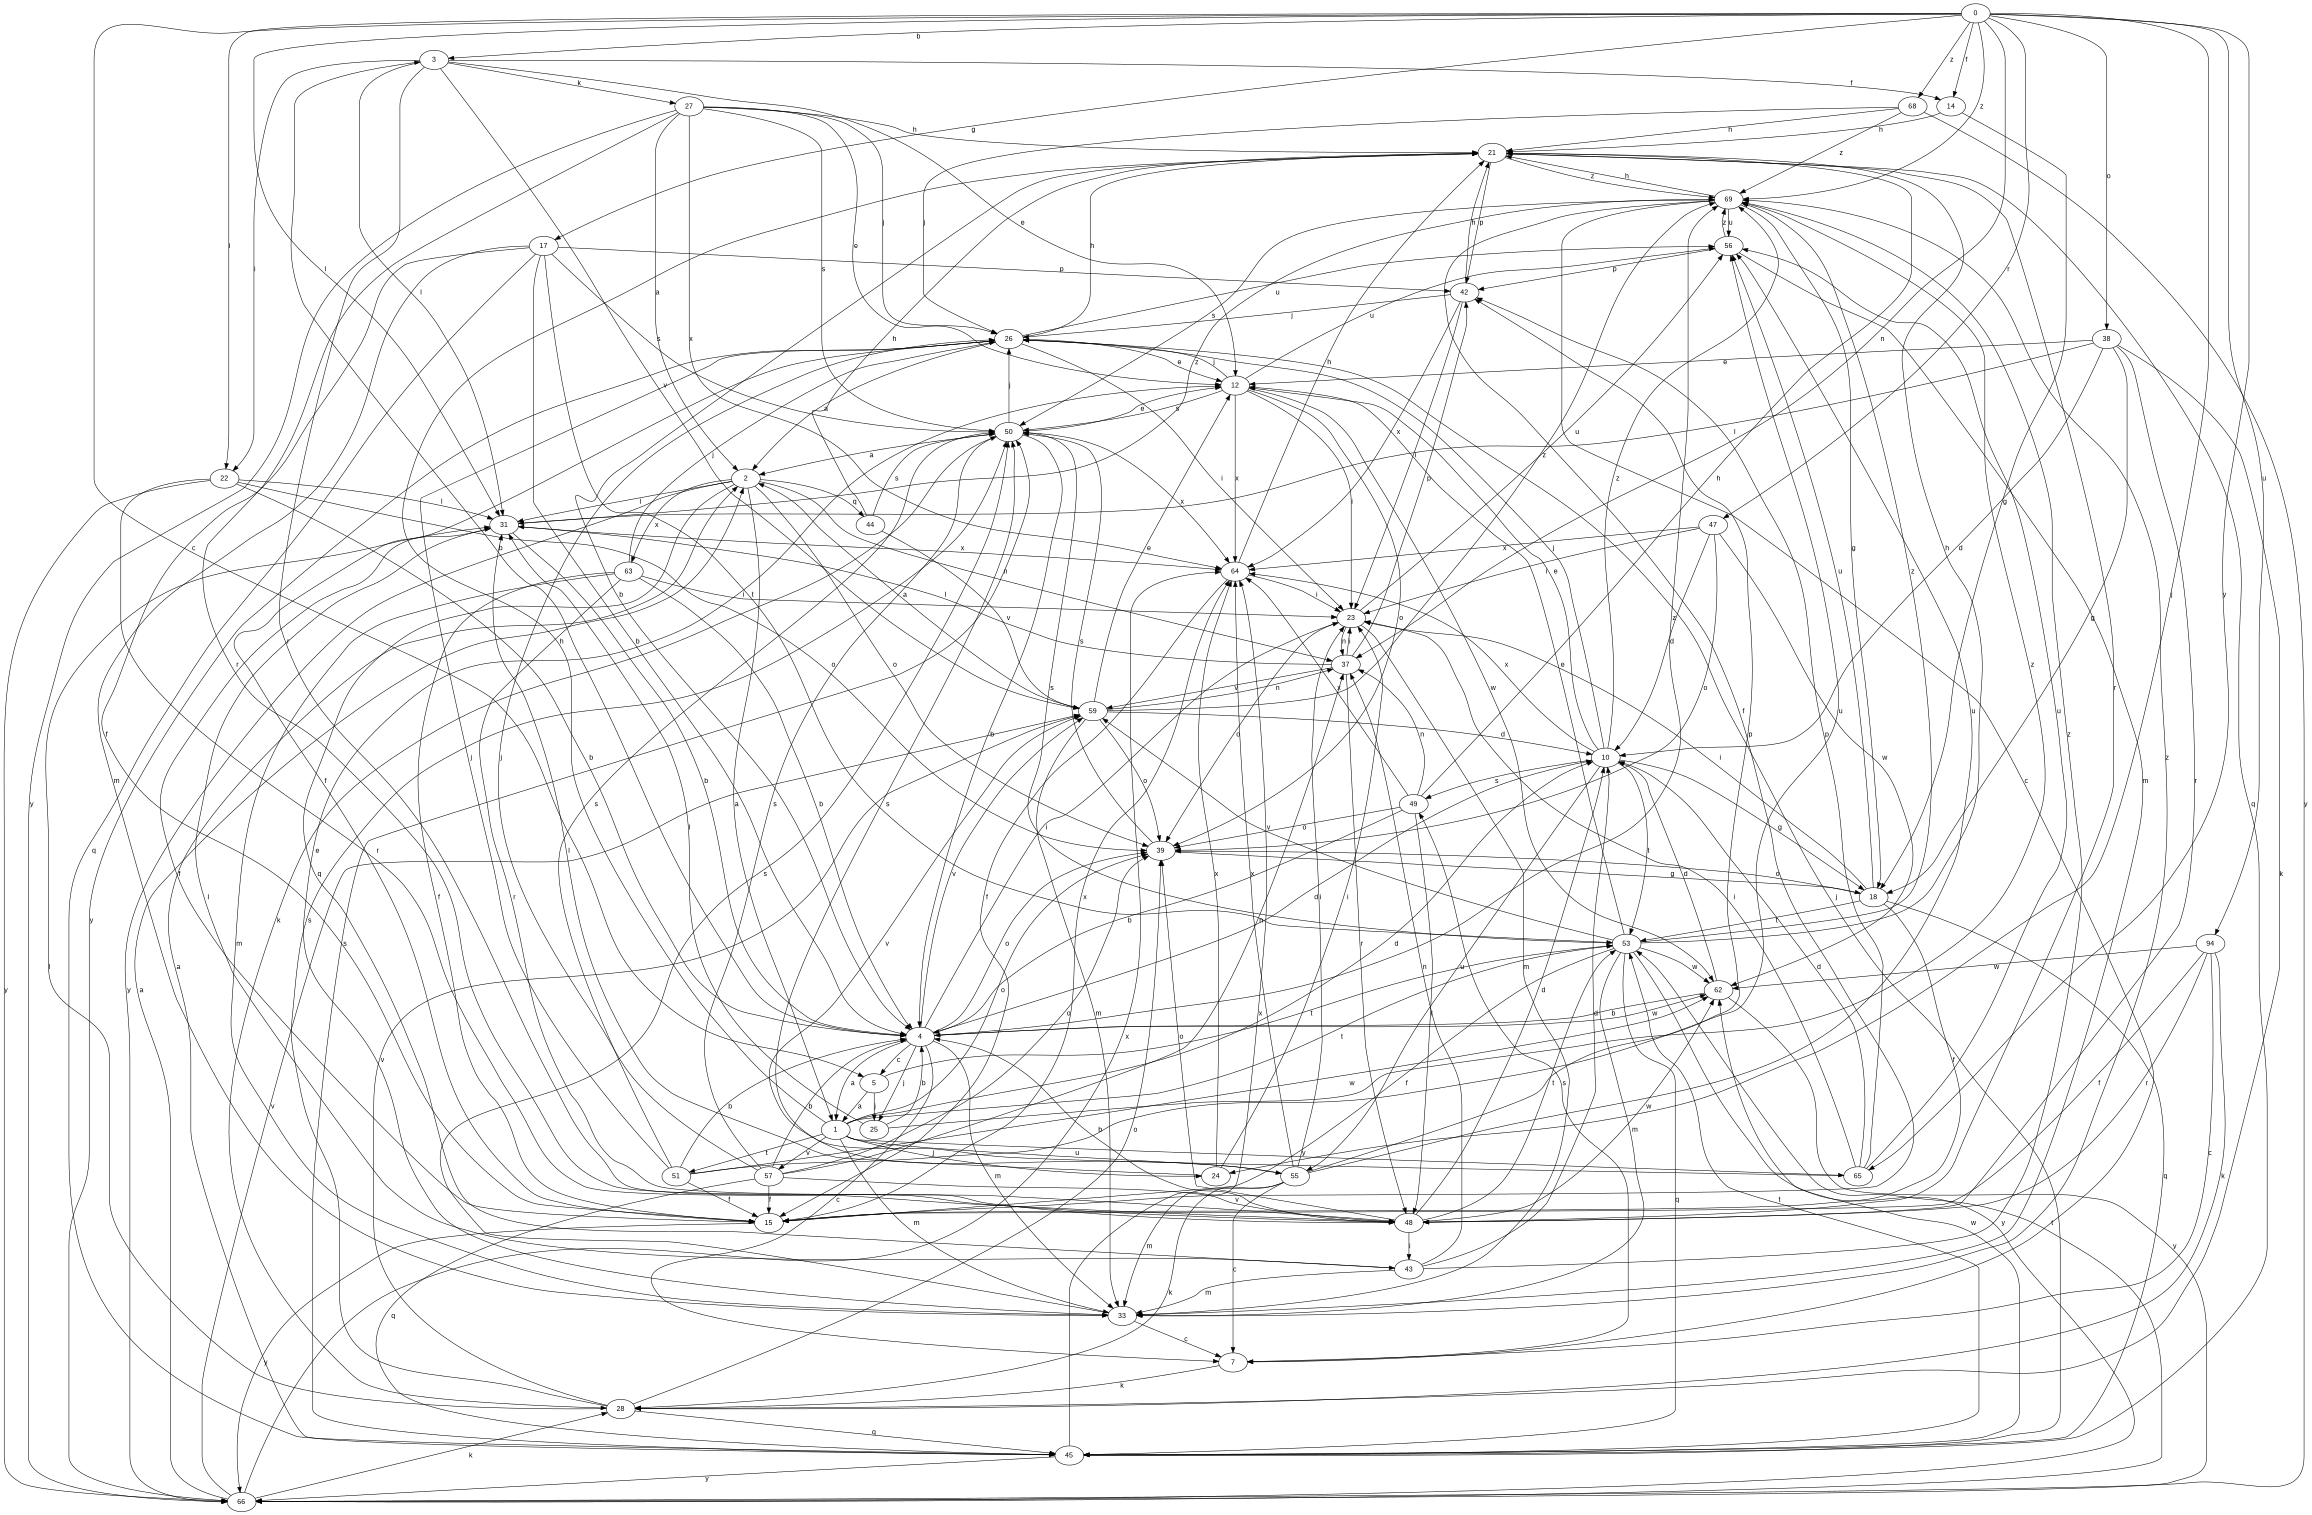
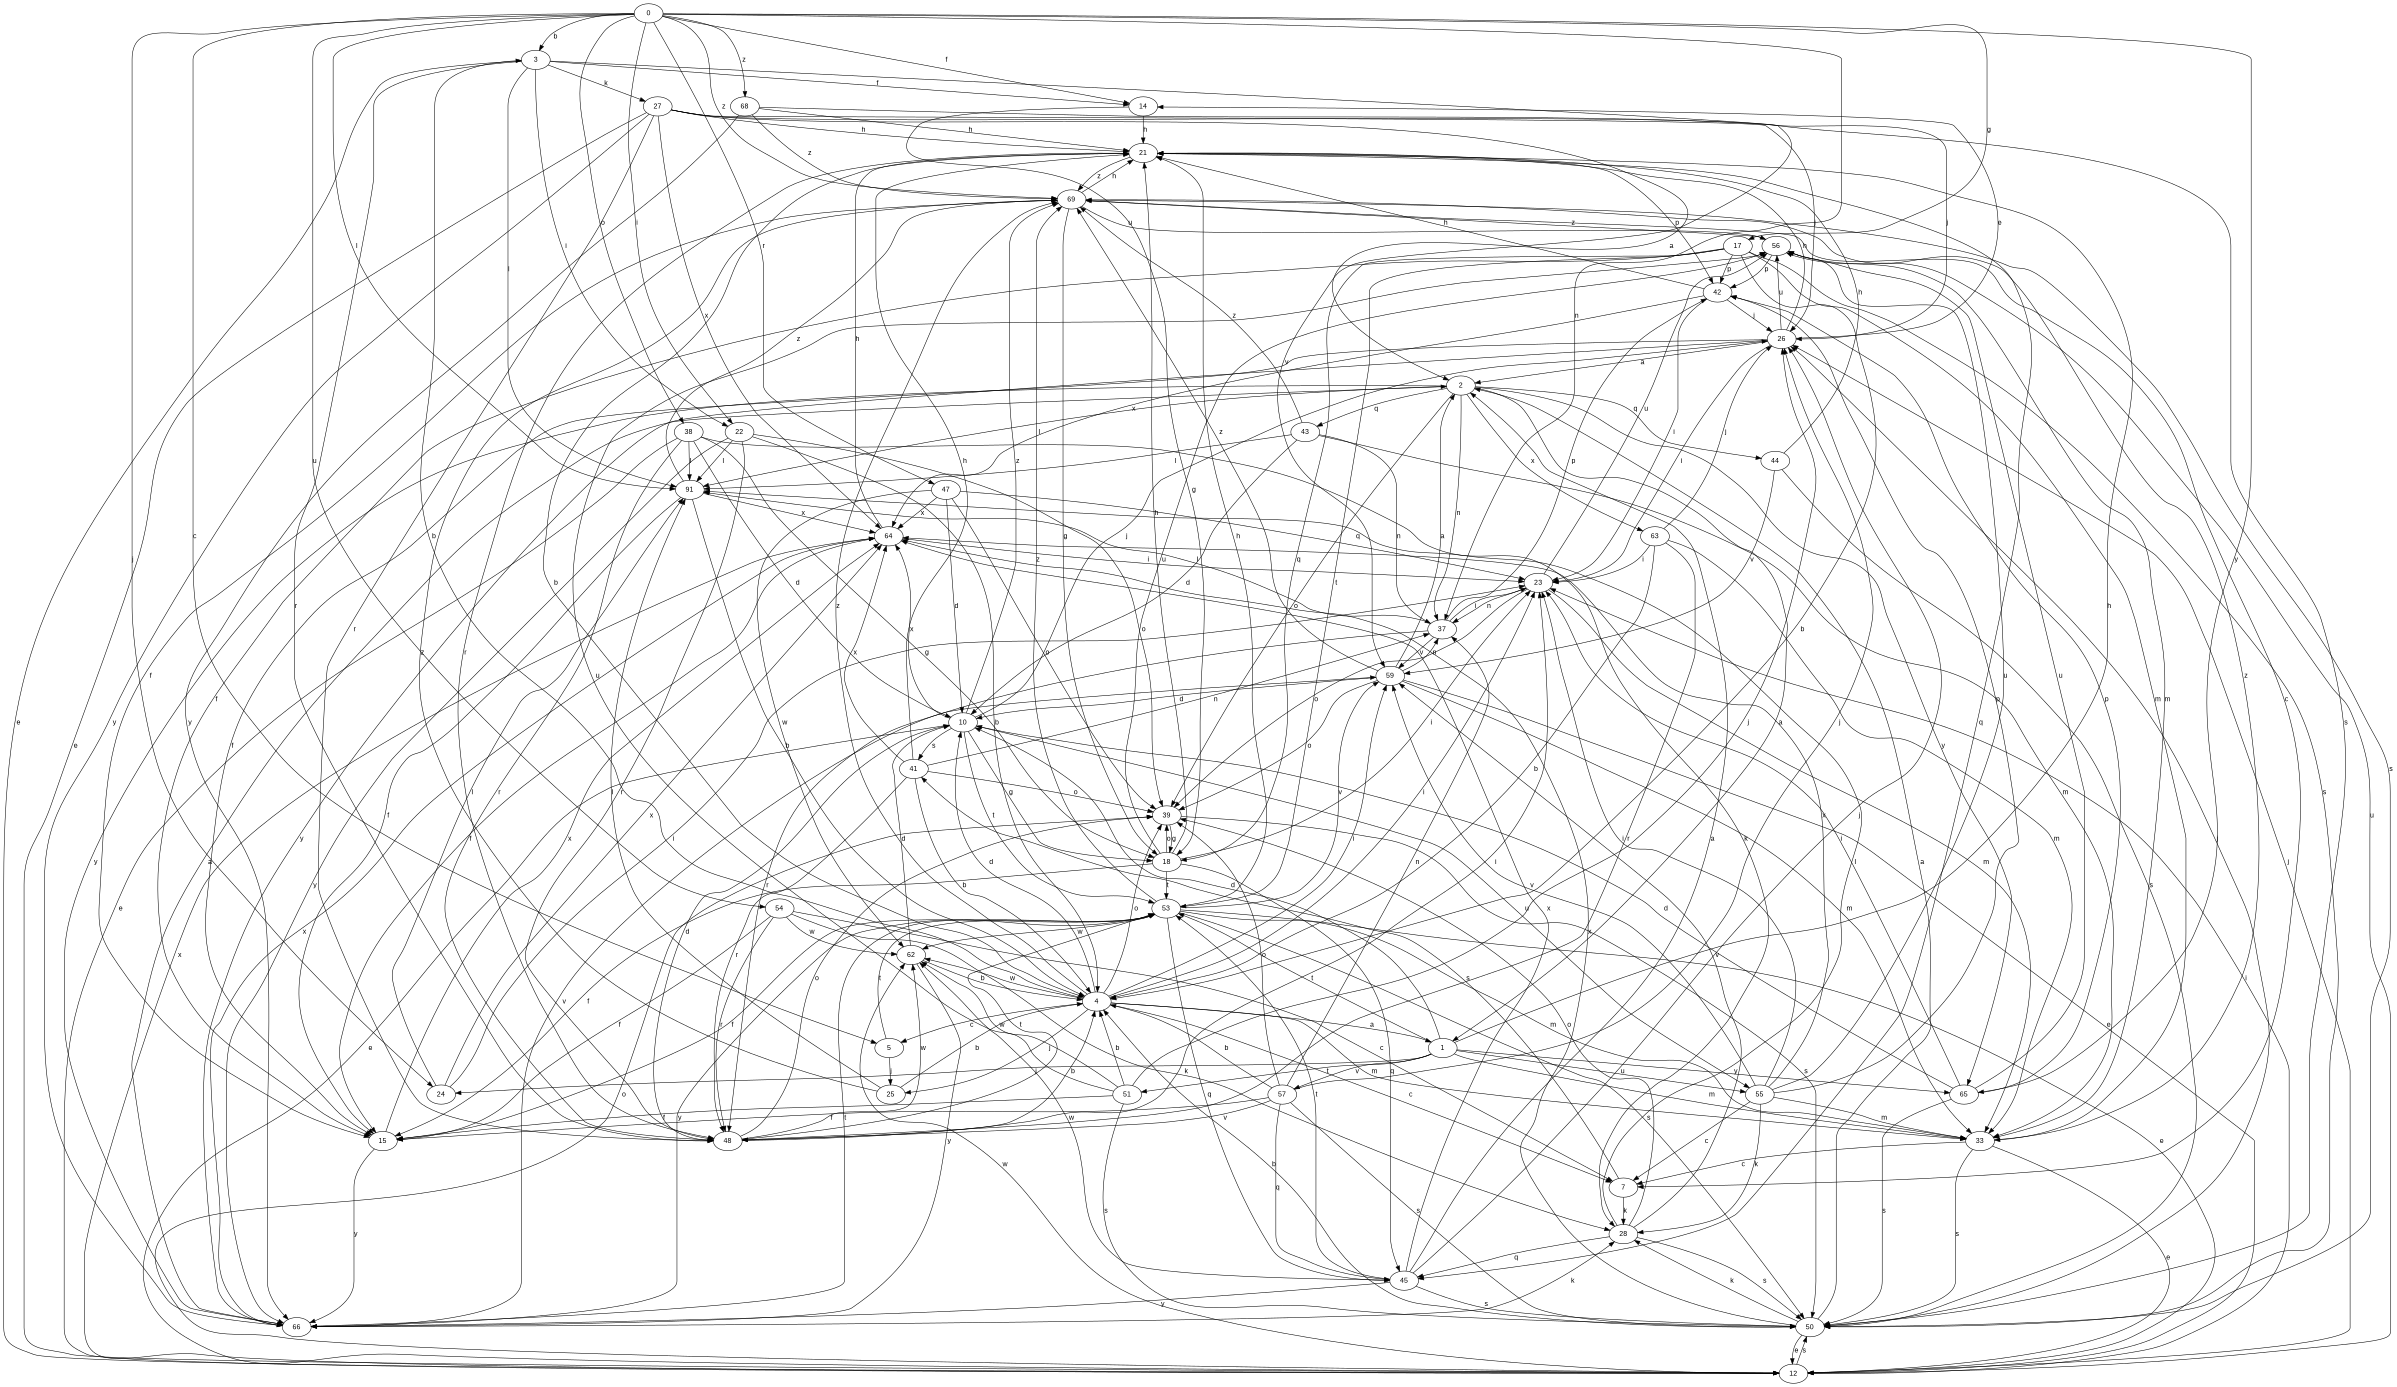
(1137, 351) -> (1746, 114)
(504, 525) -> (690, 490)
none -> (1155, 530)
(1547, 572) -> (1358, 536)
none -> (1887, 617)
(1414, 804) -> (914, 769)
(954, 874) -> (1354, 839)
(444, 934) -> none
(2210, 944) -> (780, 908)
(992, 1003) -> none
(857, 1105) -> none
(72, 1199) -> (1329, 403)
(1409, 1243) -> (1225, 1016)
